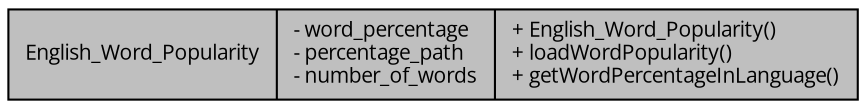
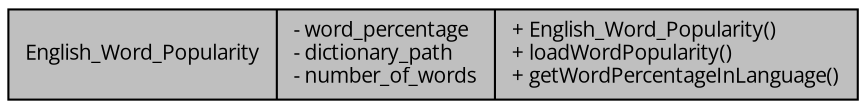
(380, 53) -> (373, 53)
